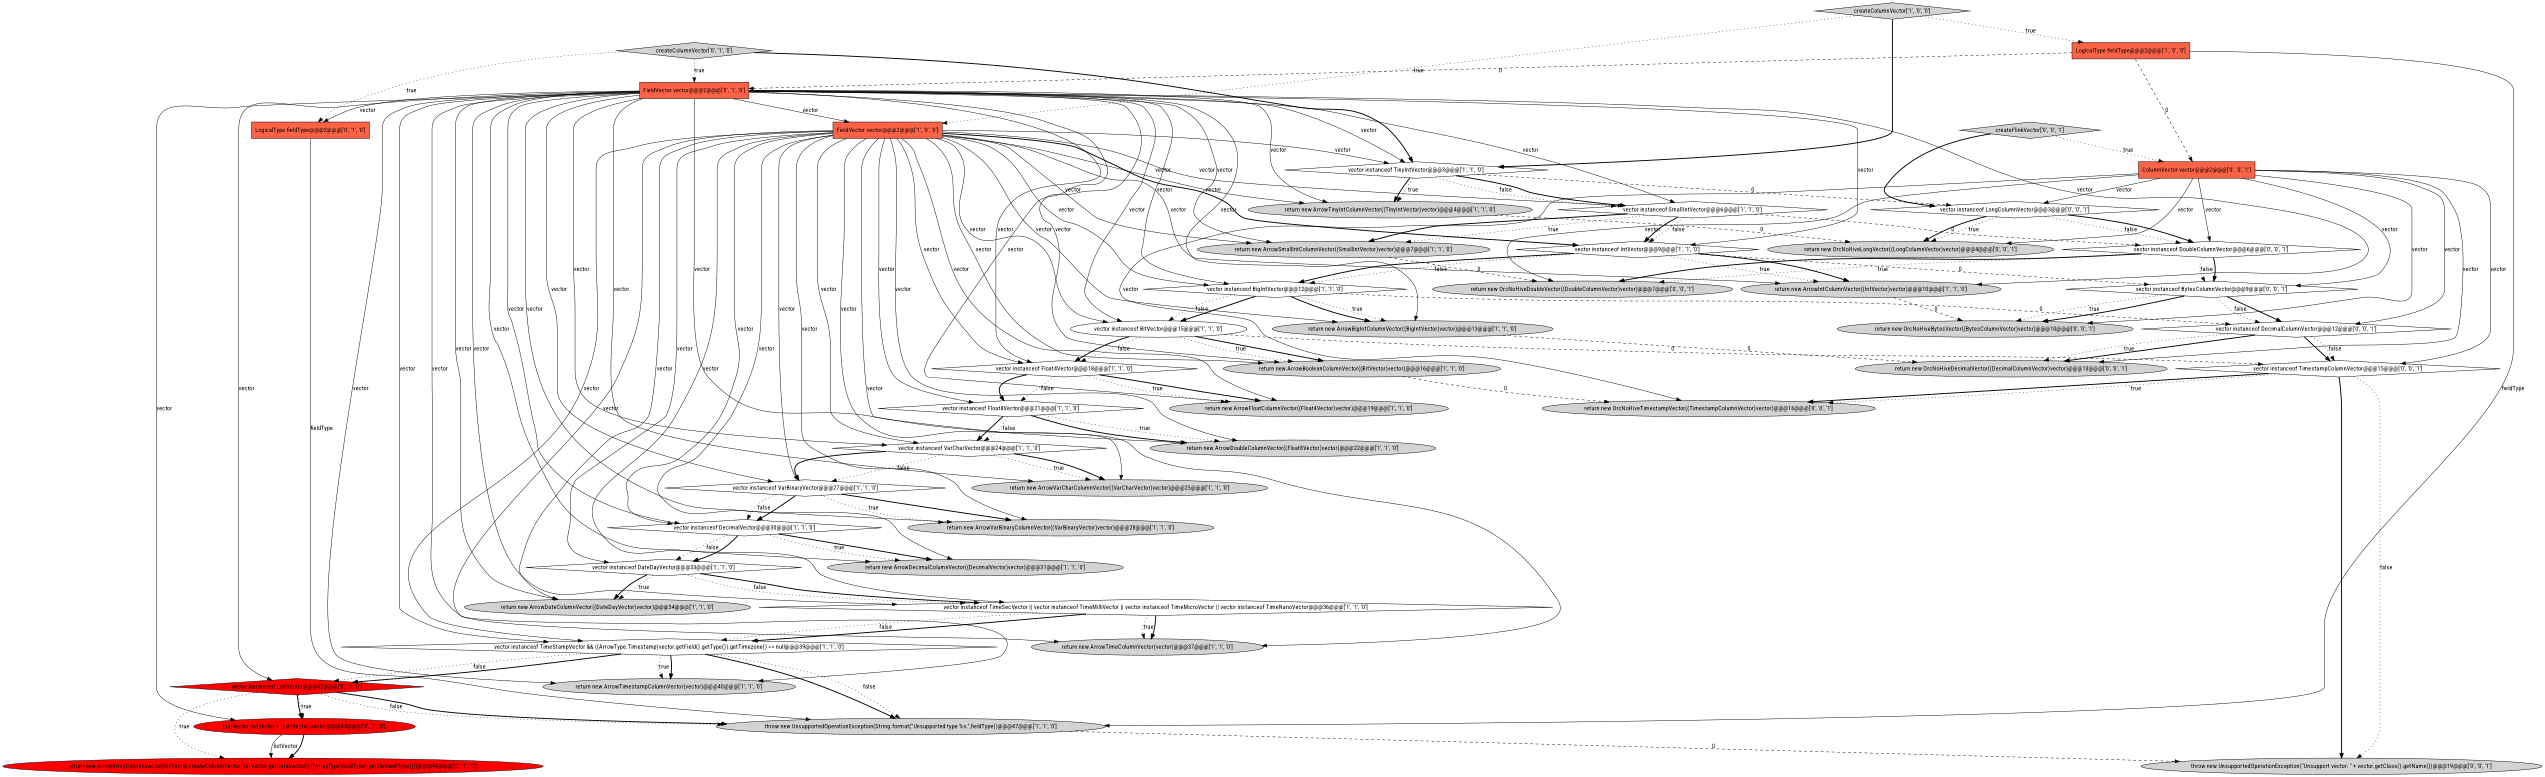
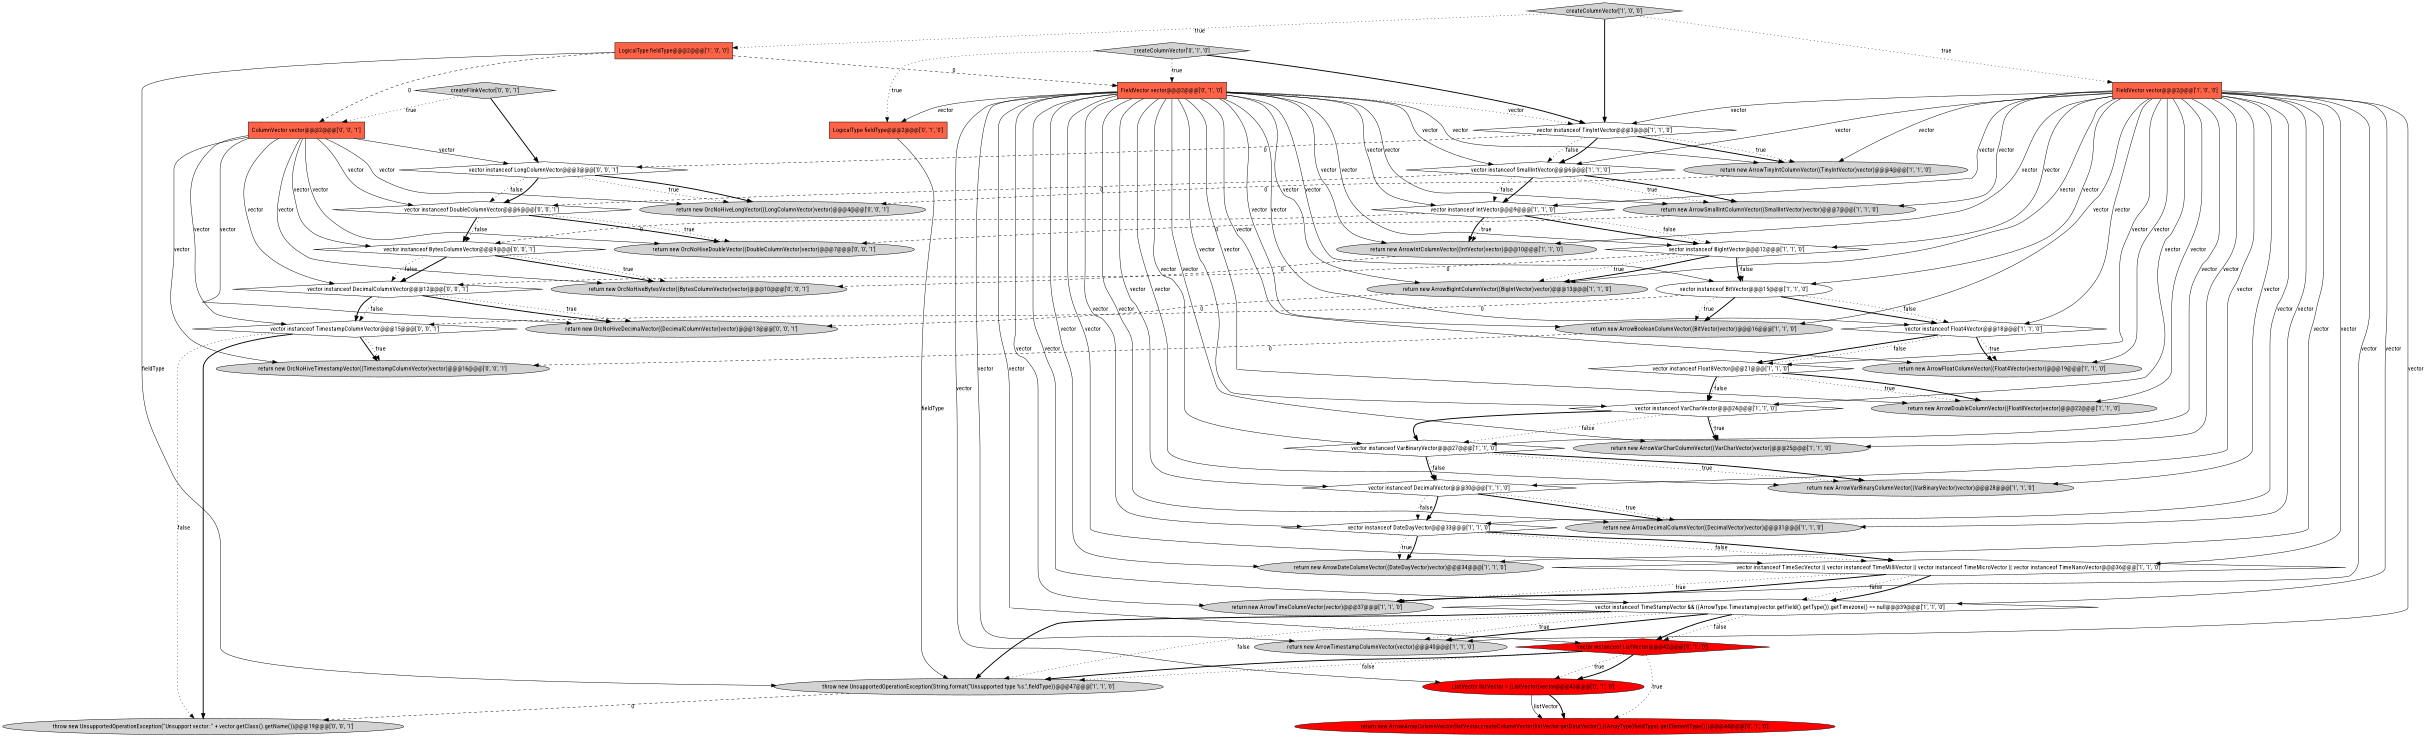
(1081, 96) -> (1406, 103)
(789, 110) -> (1115, 378)
(1250, 219) -> (1860, 186)
